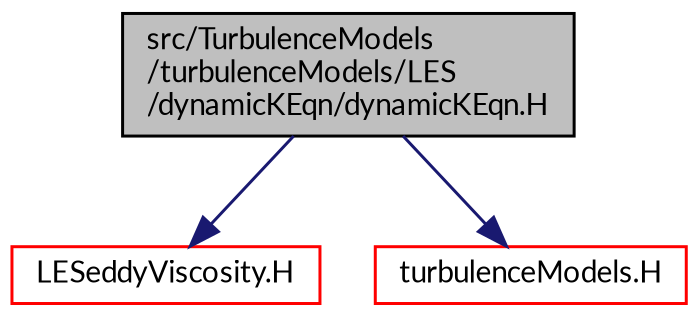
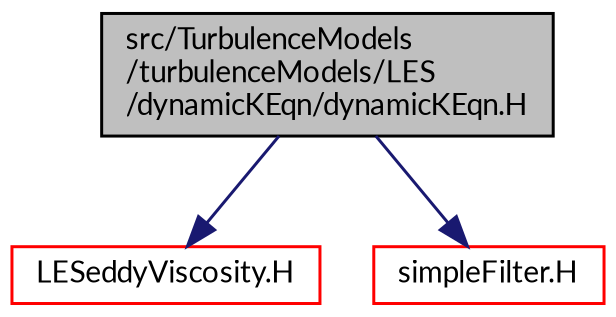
(531, 275) -> (489, 275)
